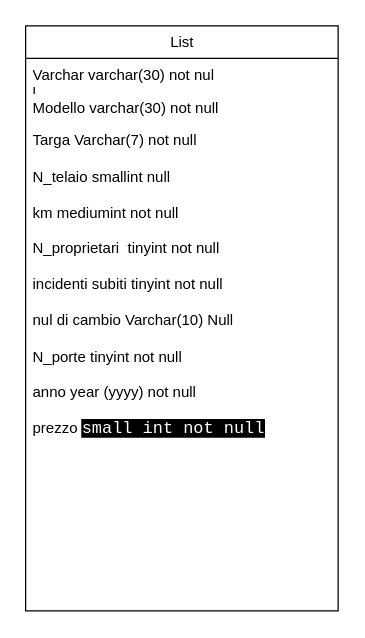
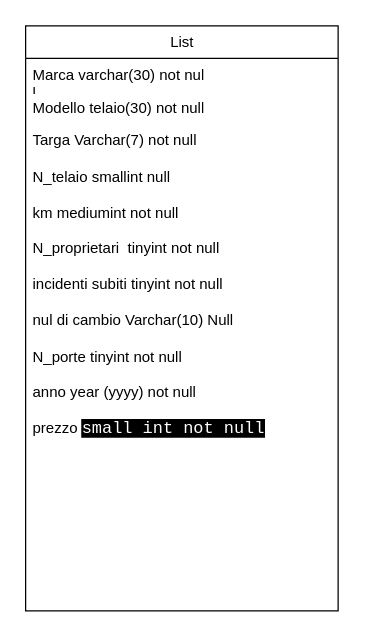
(139, 94) -> (130, 94)
(137, 108) -> (129, 108)
